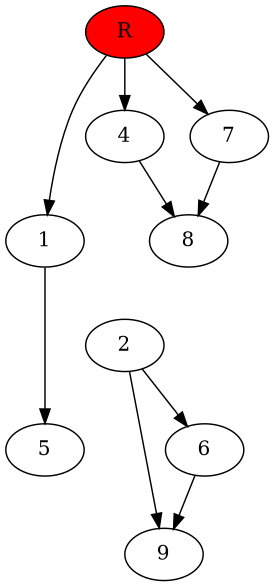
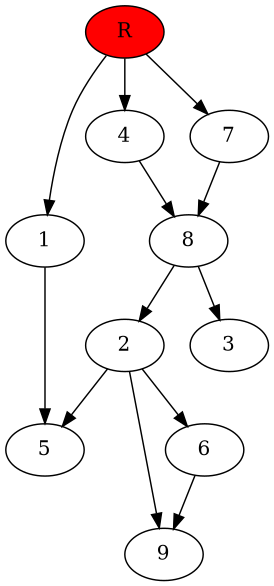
none -> (161, 287)
none -> (229, 345)
none -> (89, 392)
